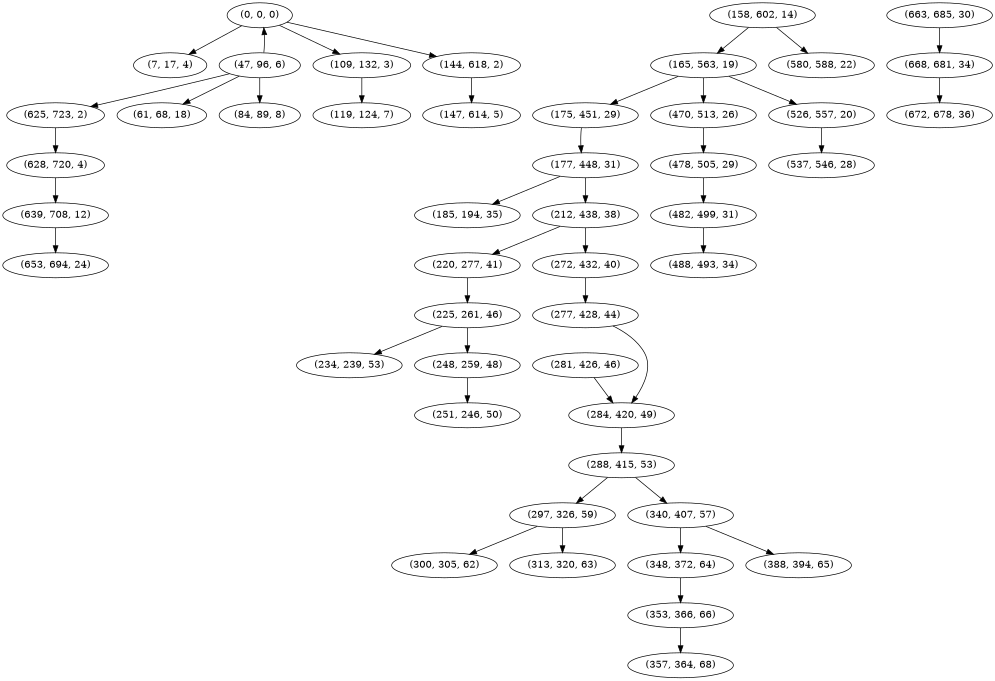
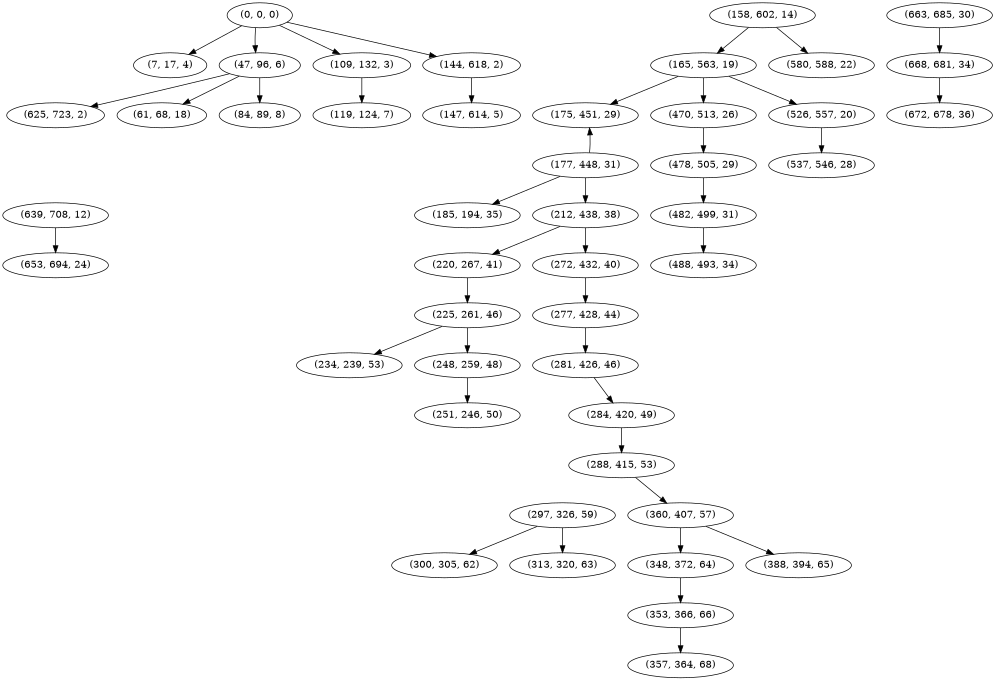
(264, 44) -> (255, 37)
(581, 137) -> (590, 144)
(56, 165) -> none
(467, 265) -> (467, 265)
(646, 355) -> (585, 337)
(595, 488) -> none
(681, 515) -> (681, 515)
